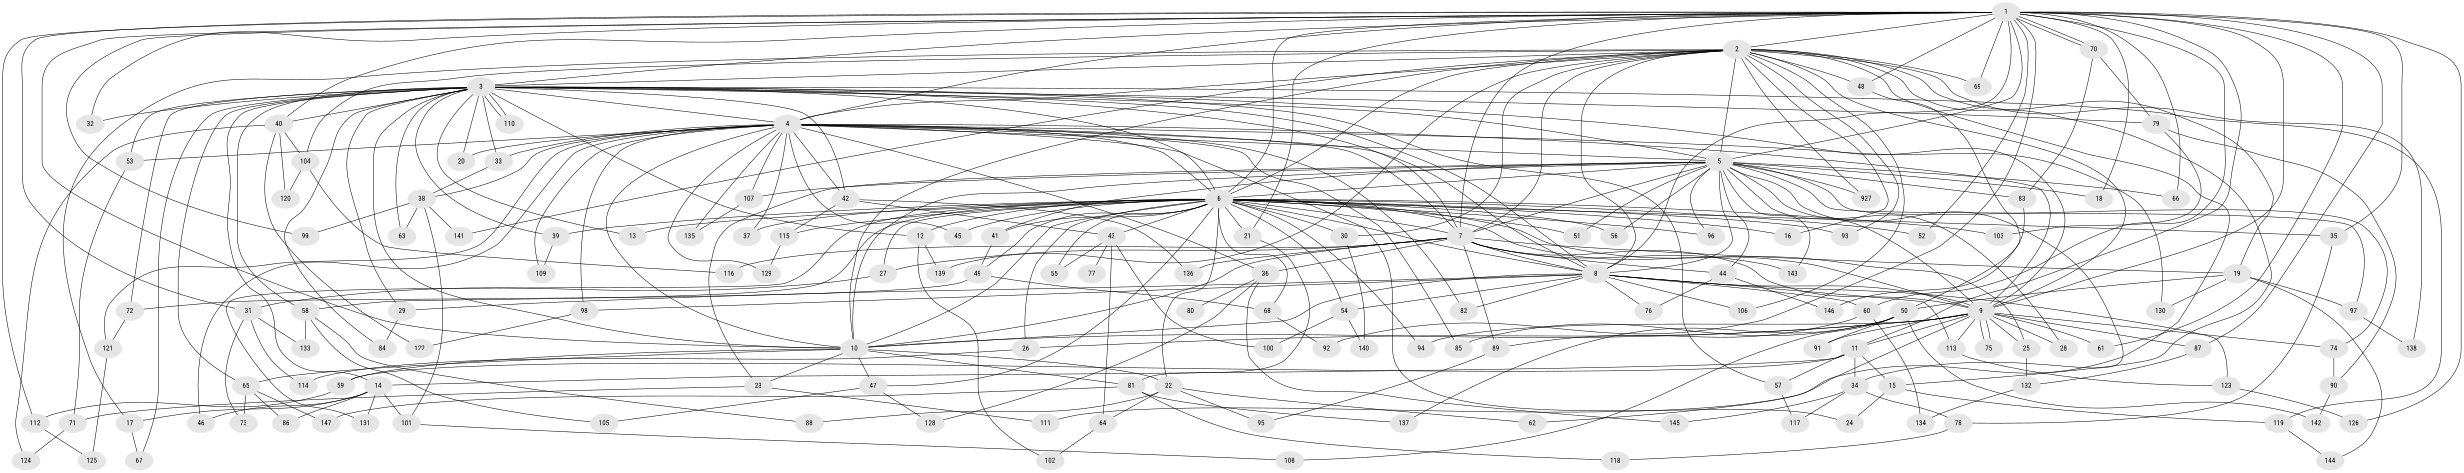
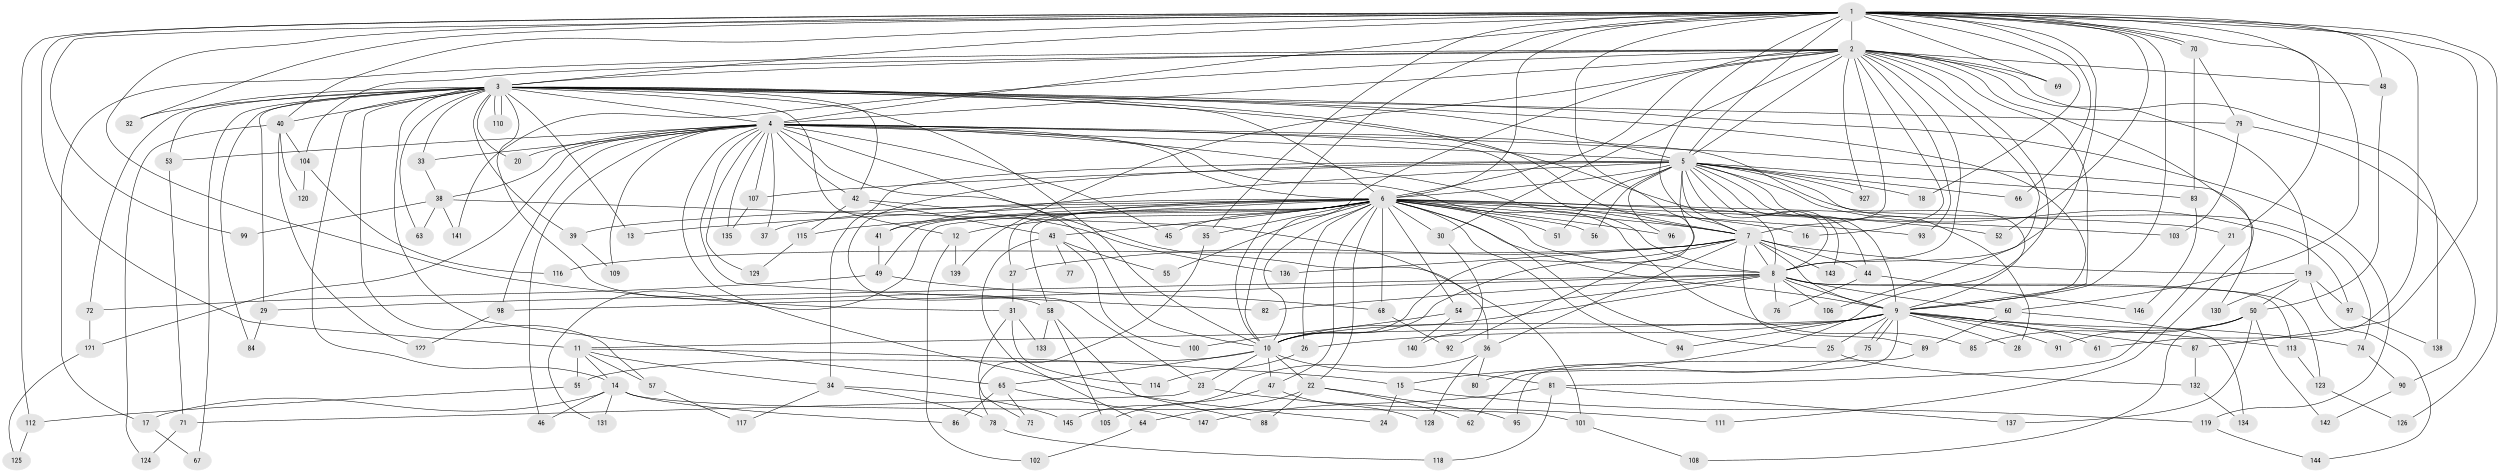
none -> (1672, 369)
